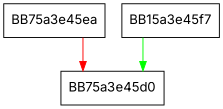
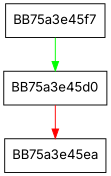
(171, 21) -> (55, 21)
(83, 50) -> (55, 117)
